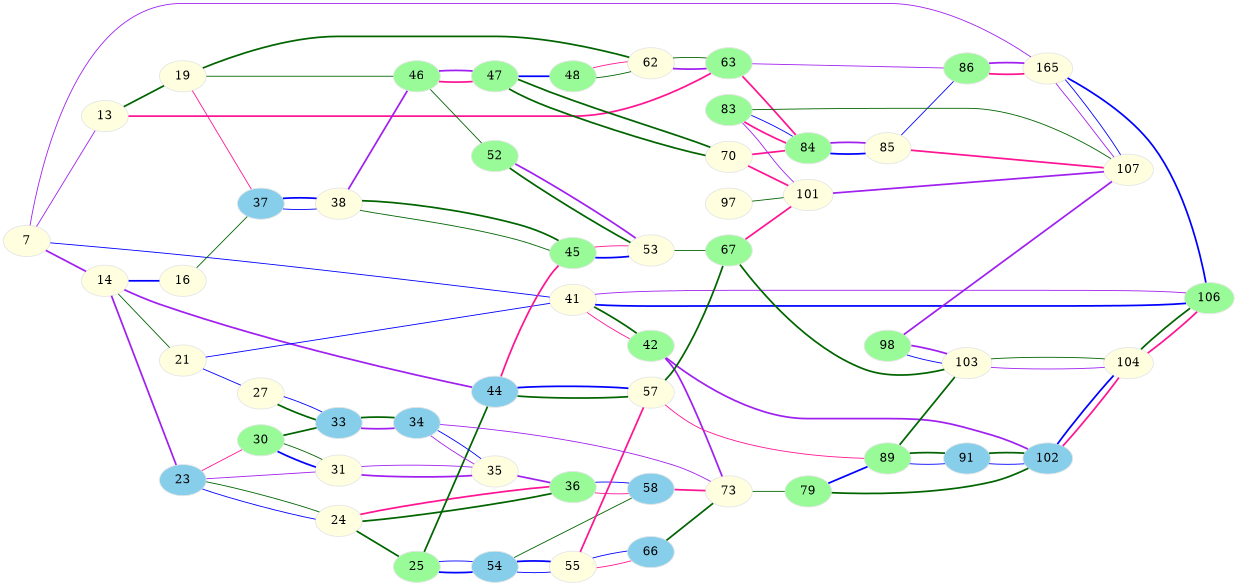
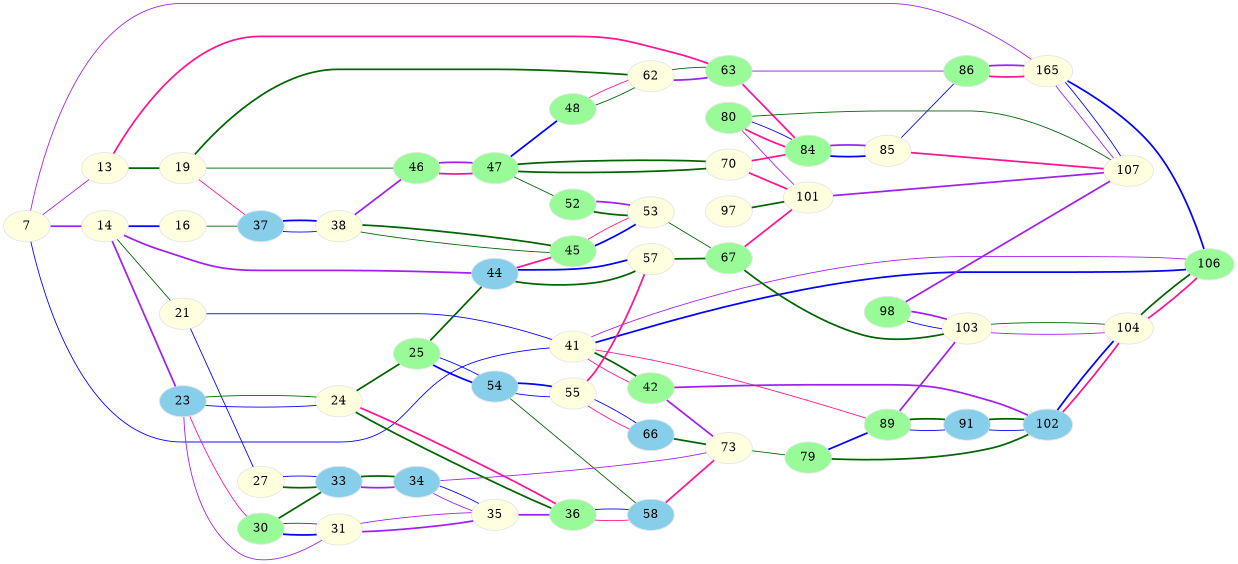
(729, 110) -> (729, 118)
(451, 111) -> (534, 186)
(768, 199) -> (768, 205)
(927, 411) -> (927, 377)
(760, 447) -> (732, 379)
